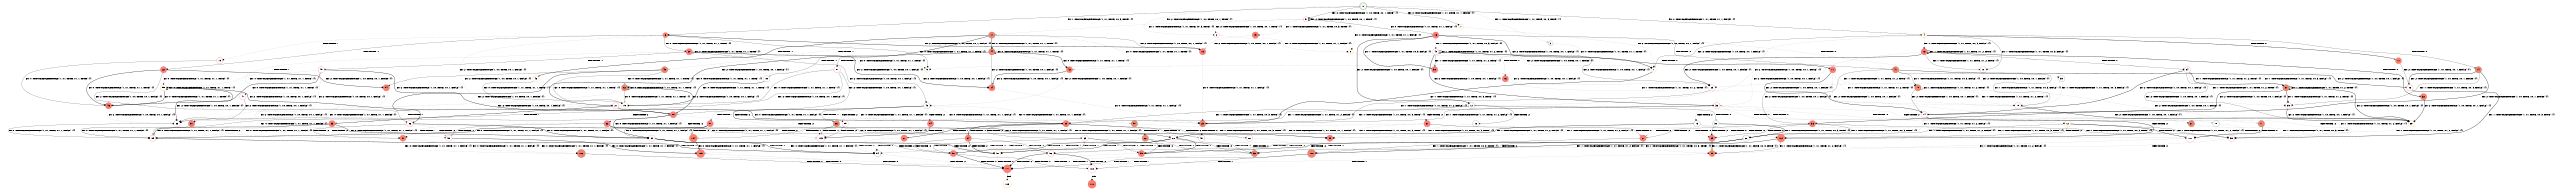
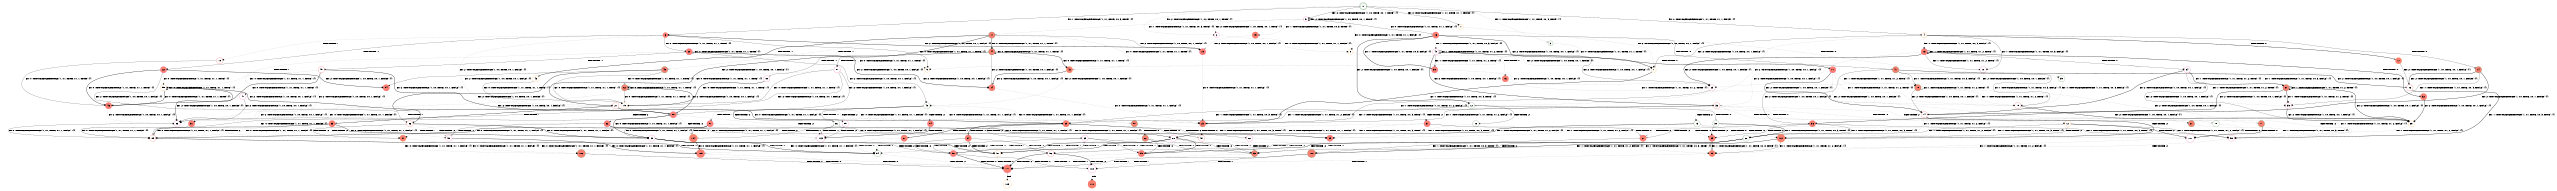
(836, 124) -> (836, 124)
